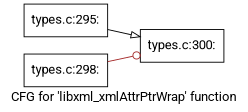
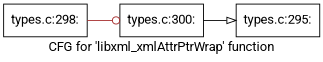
(119, 32) -> (215, 20)
